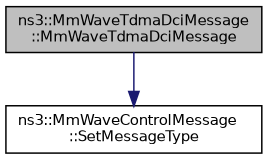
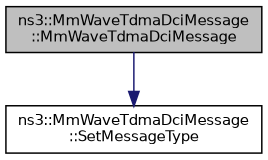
(134, 129) -> (134, 129)
